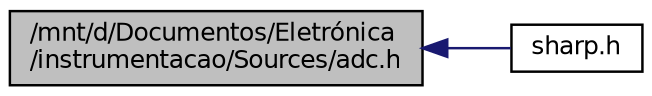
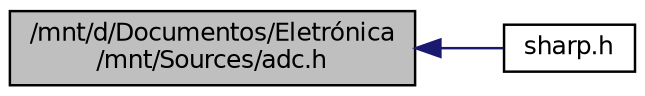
(216, 48) -> (212, 48)
